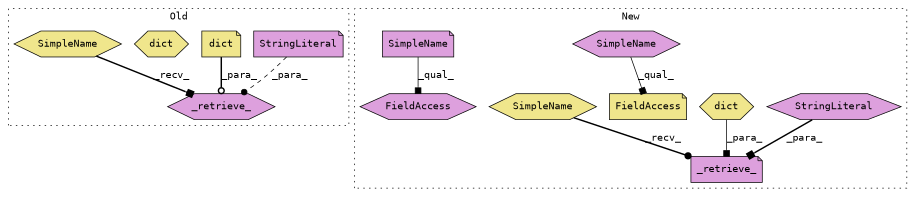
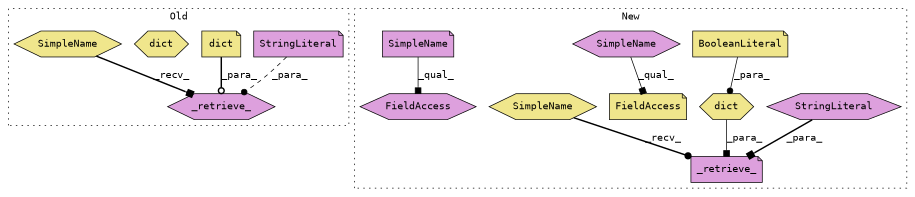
none -> (740, 44)
